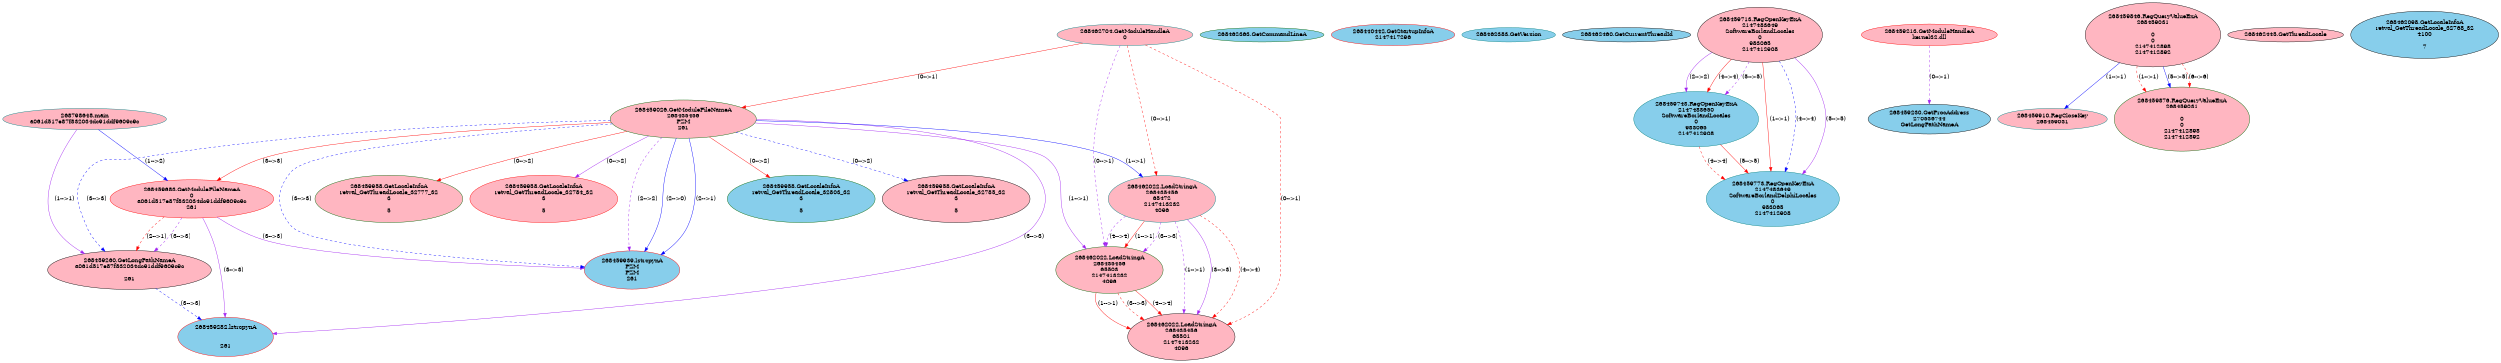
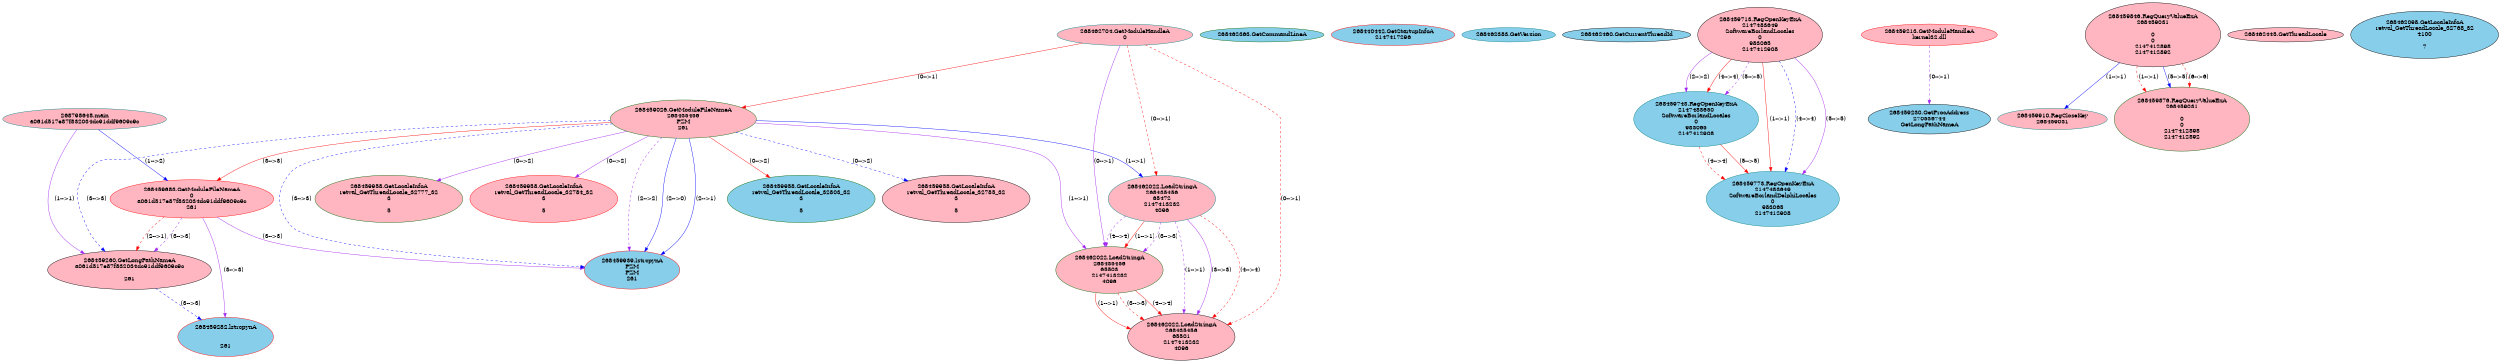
(1094, 143) -> (1094, 143)
(533, 153) -> (533, 153)
(832, 281) -> none
